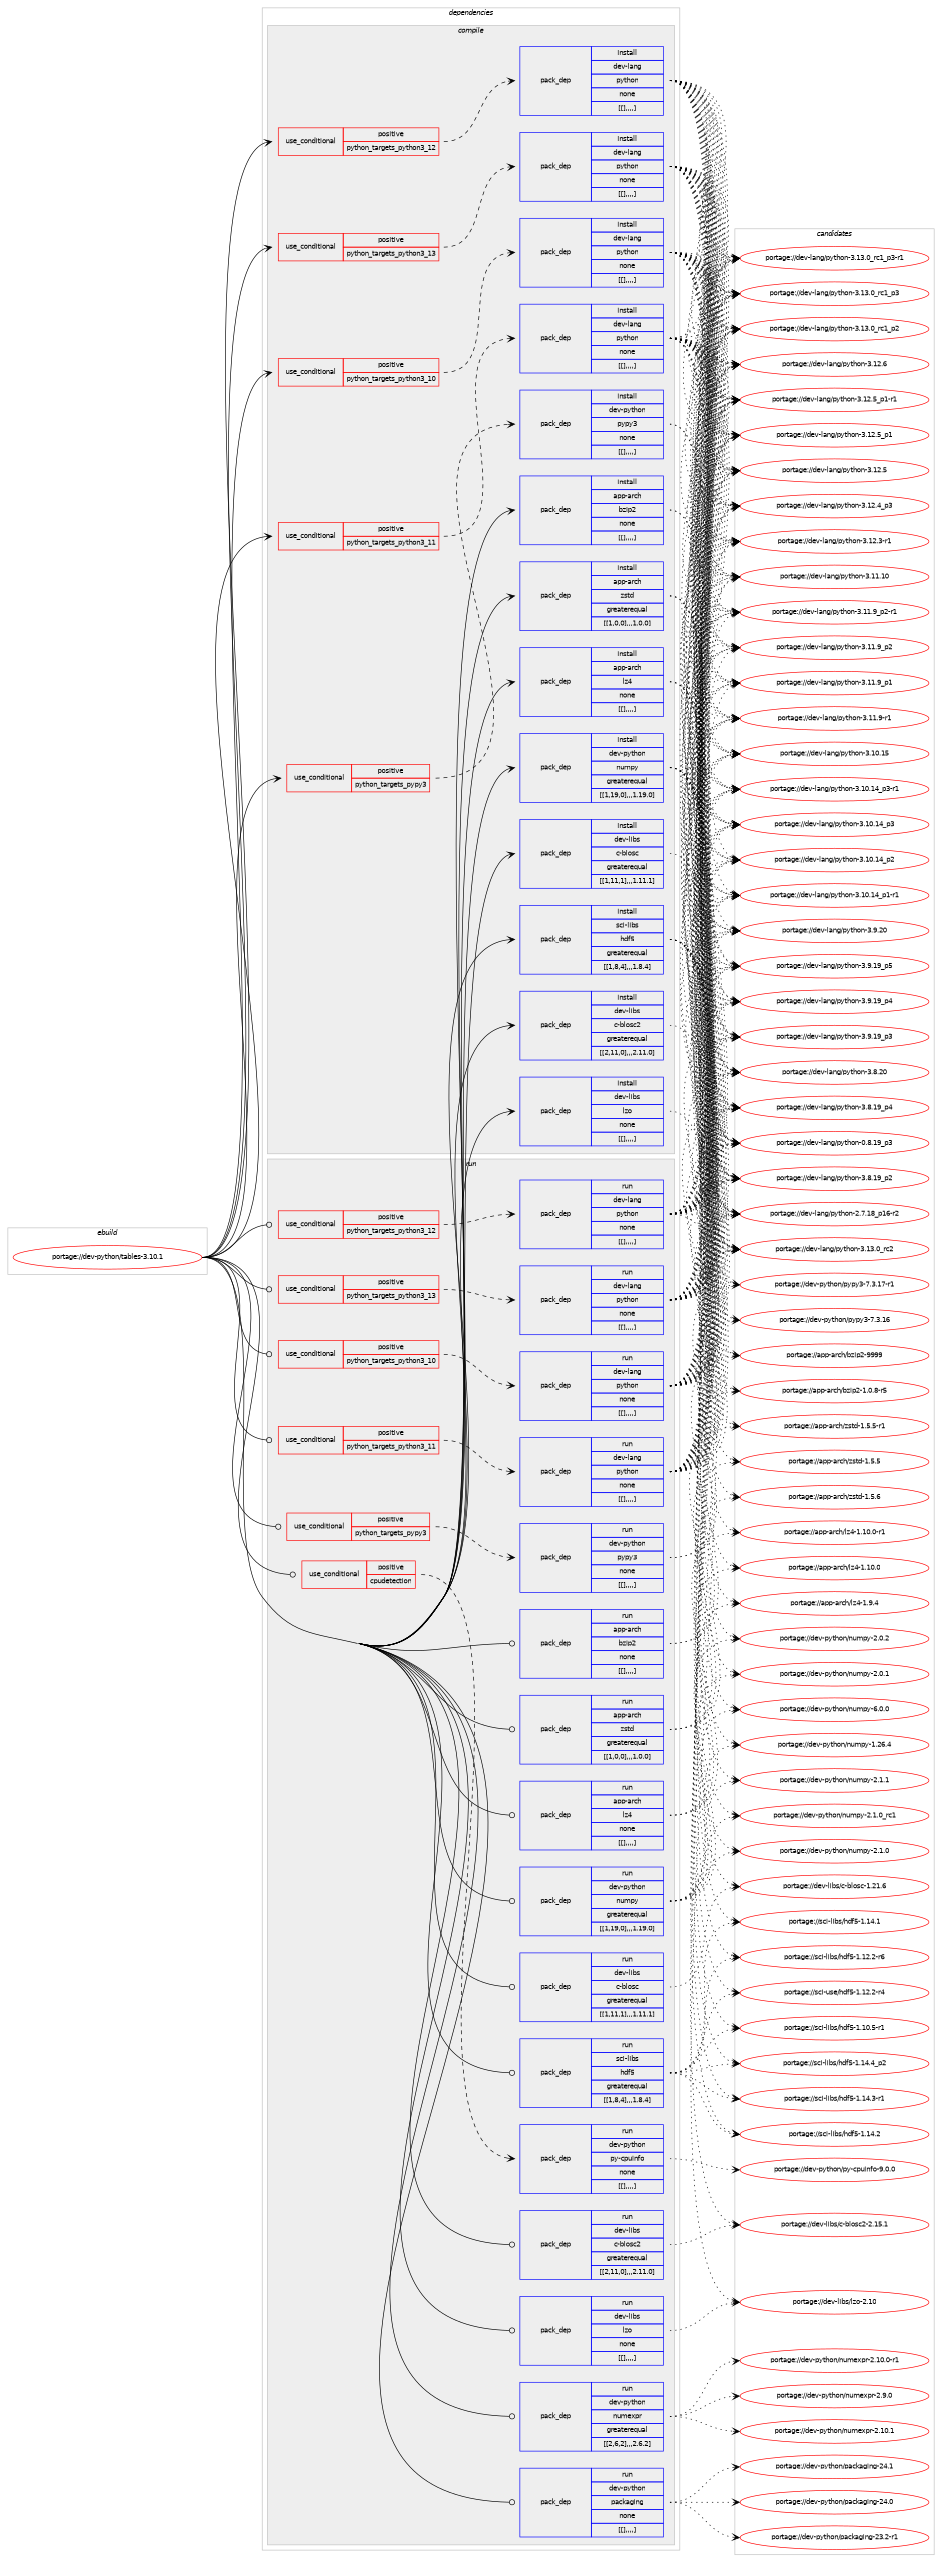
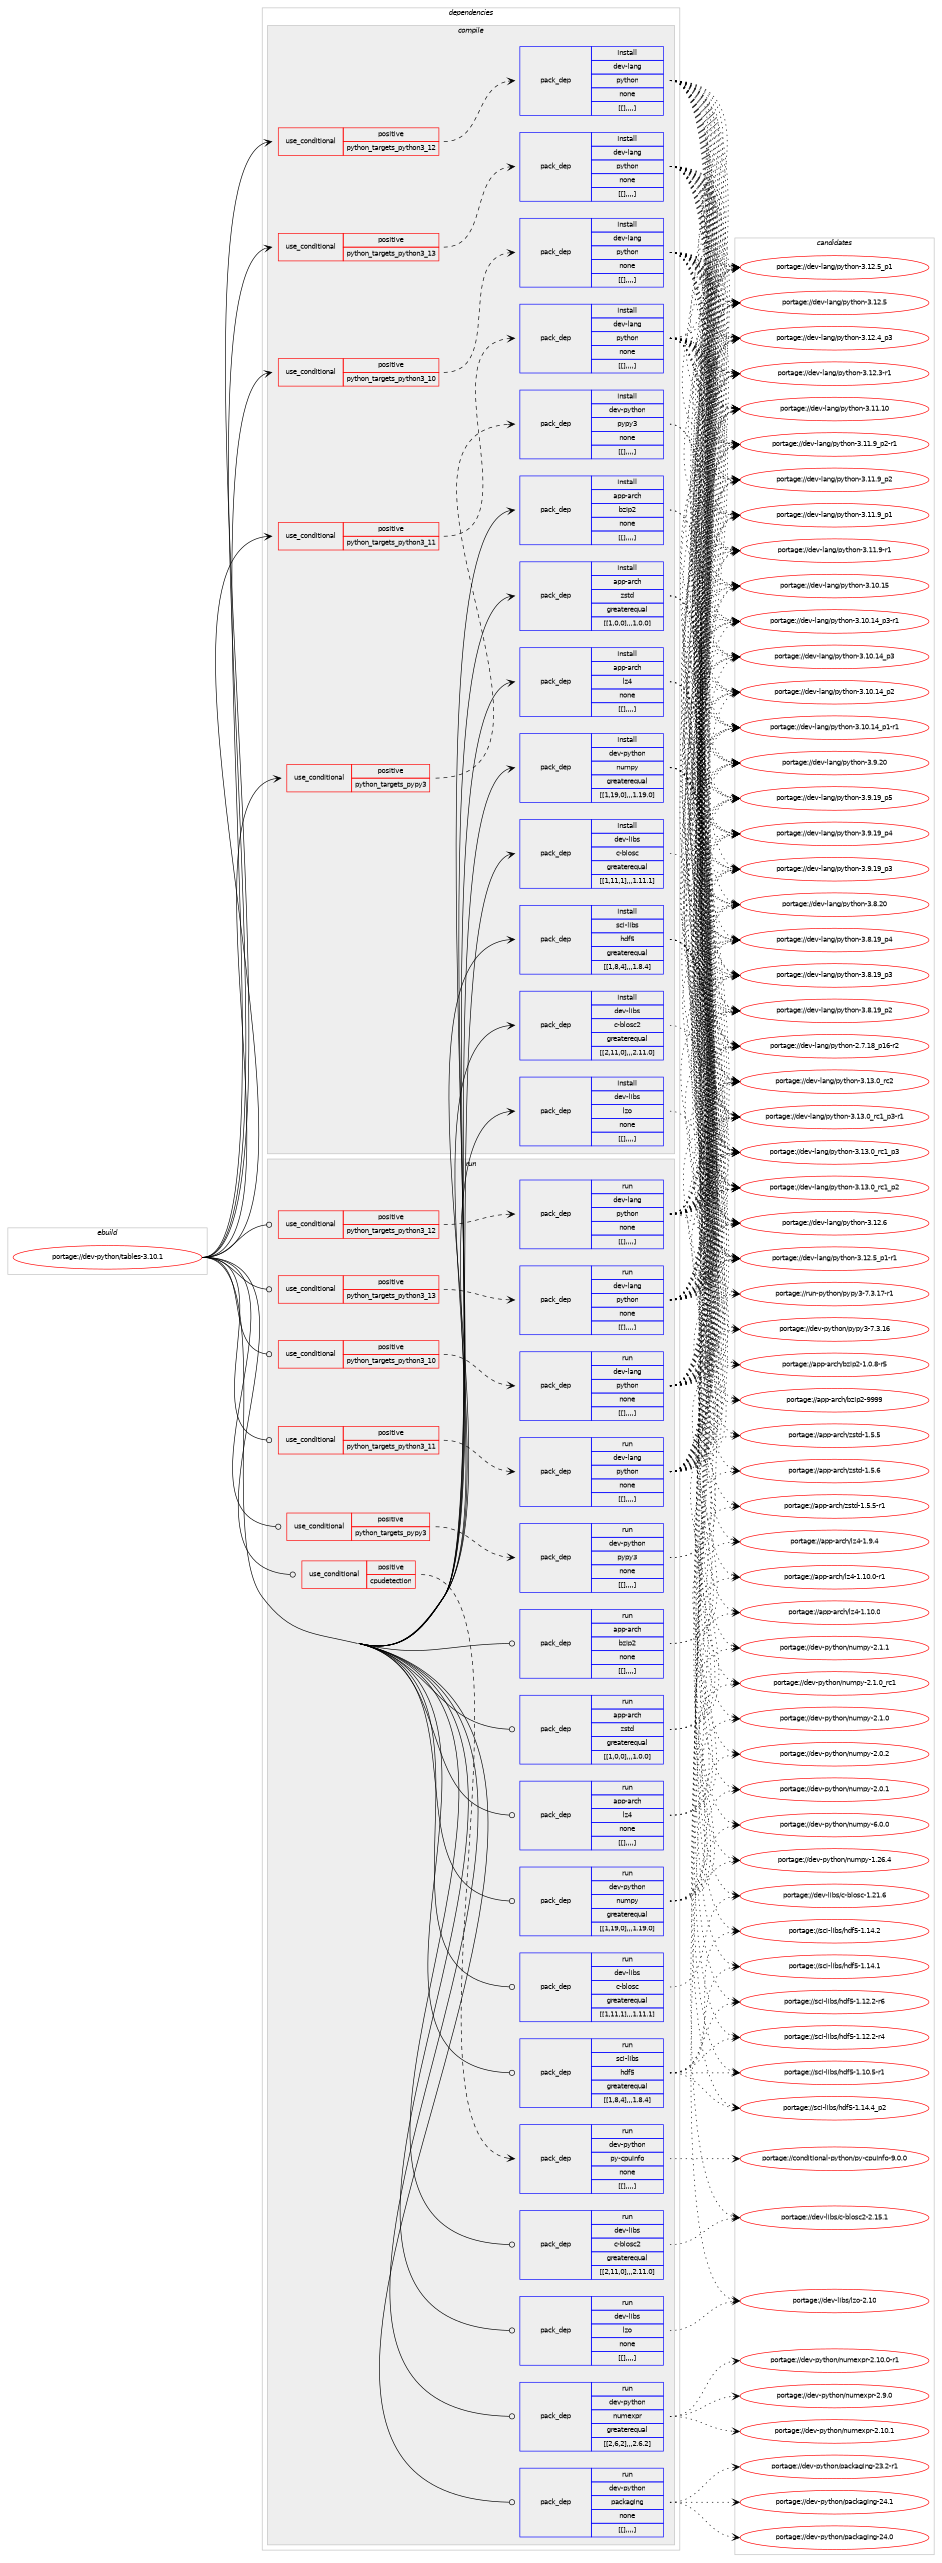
(835, 1143) -> (835, 975)
(835, 1285) -> (835, 1294)
(835, 1993) -> (835, 2037)
(835, 2099) -> none
(835, 2170) -> (835, 2159)
